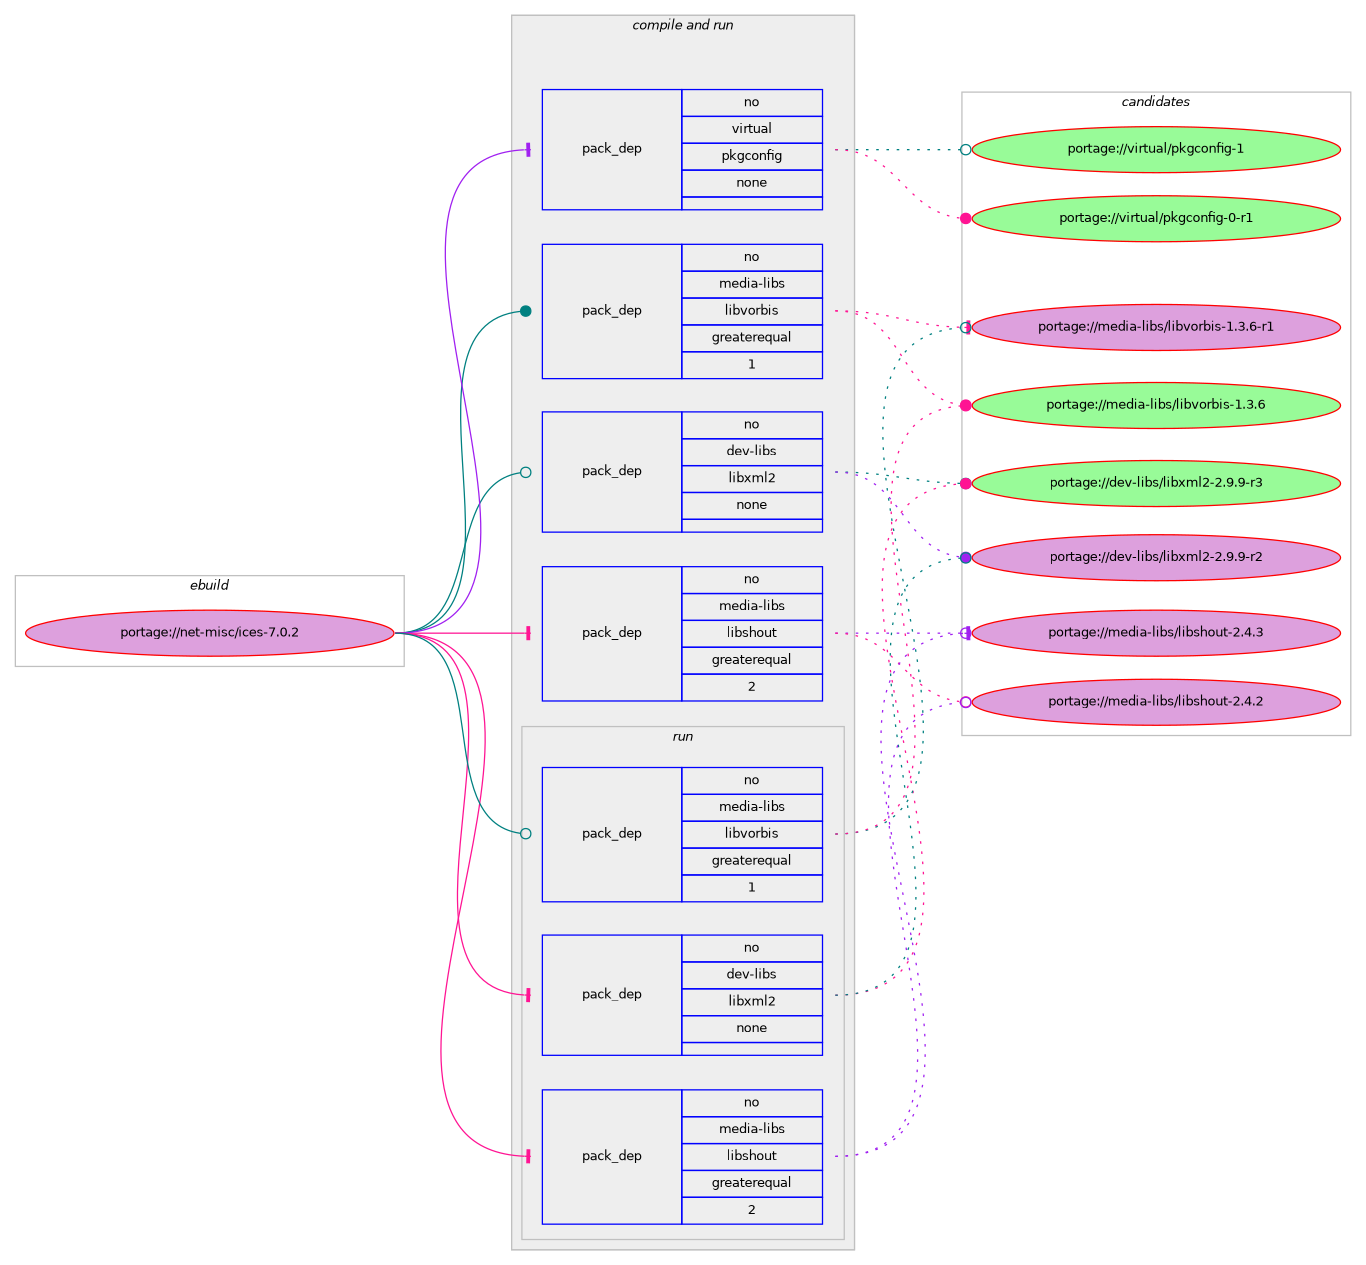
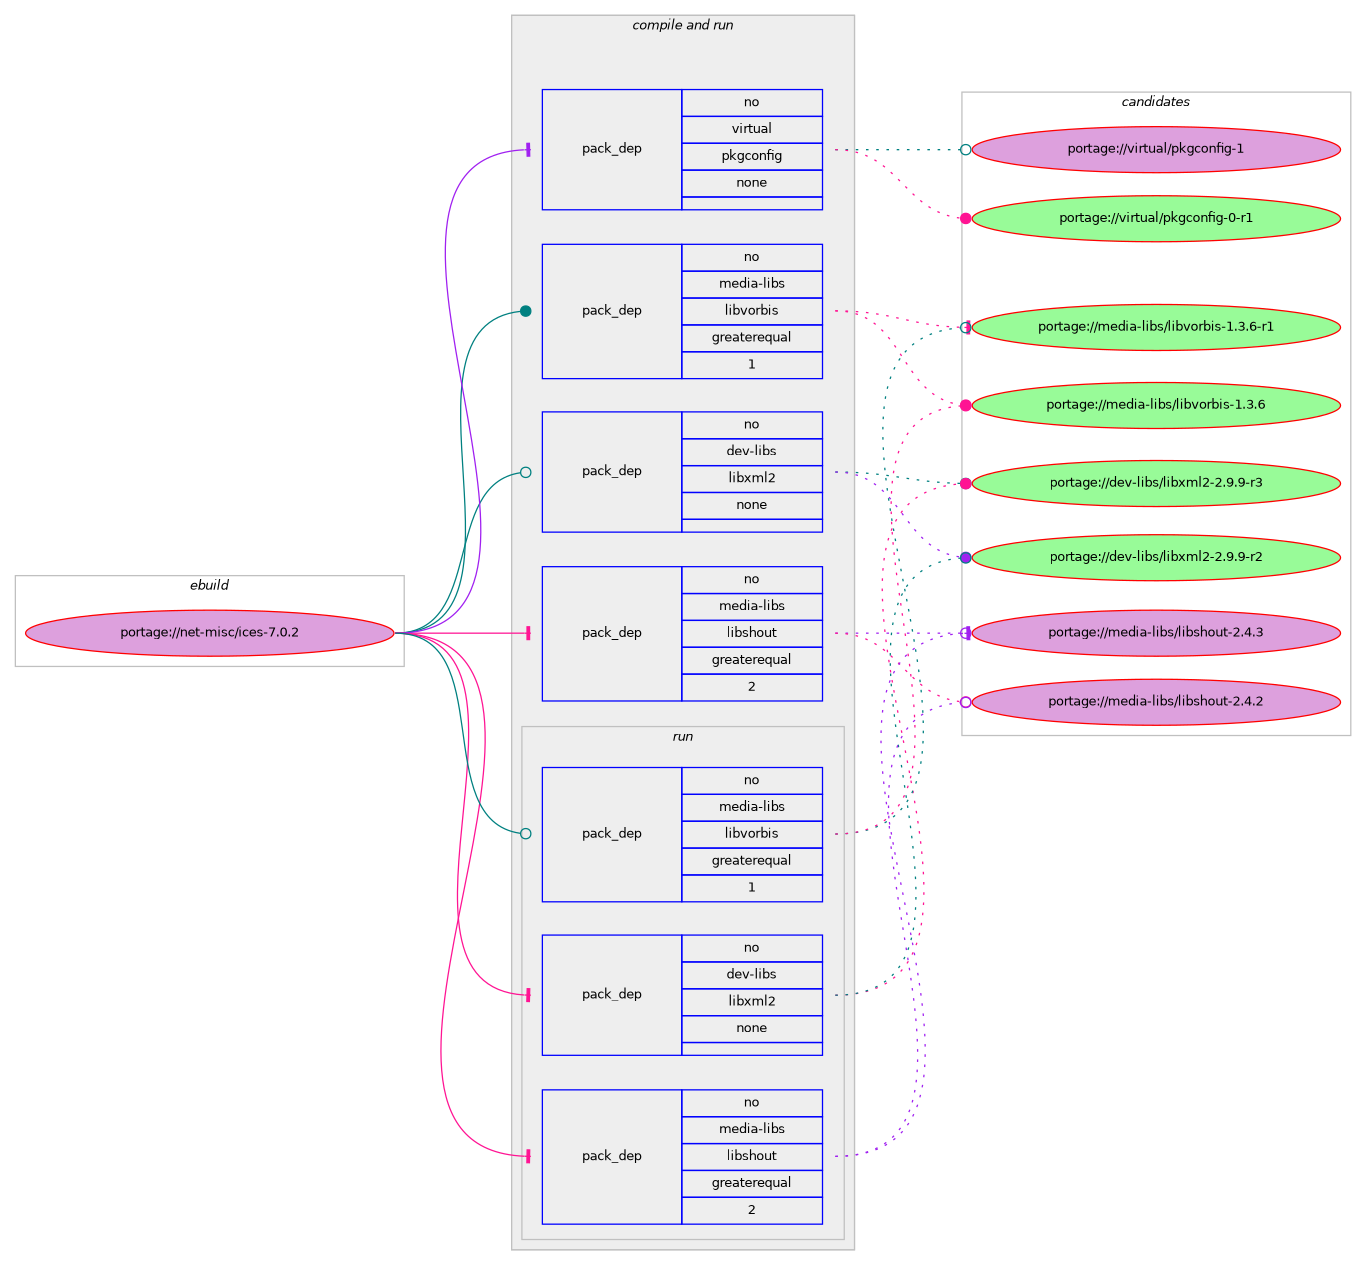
(1156, 150) -> (1156, 150)
(1156, 327) -> (1156, 327)
(1156, 558) -> (1156, 558)
